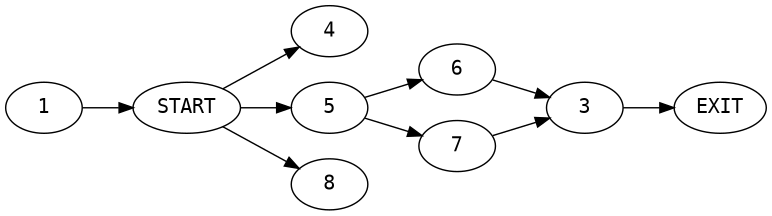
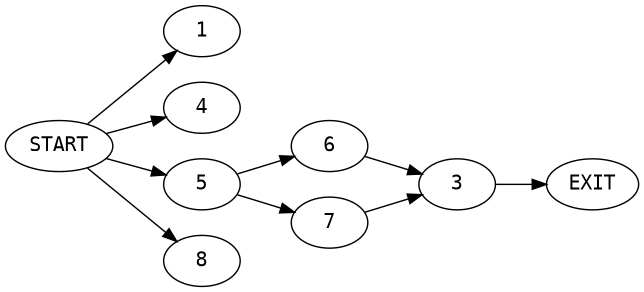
(101, 108) -> (127, 92)
